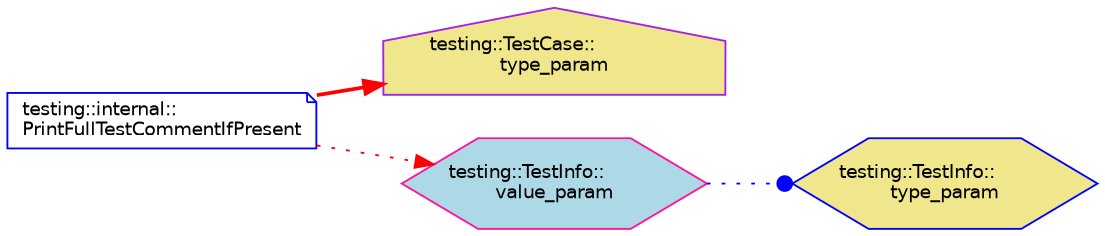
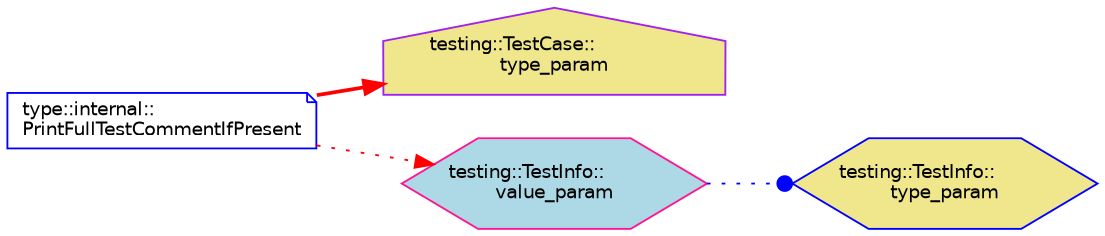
(162, 121) -> (162, 121)
